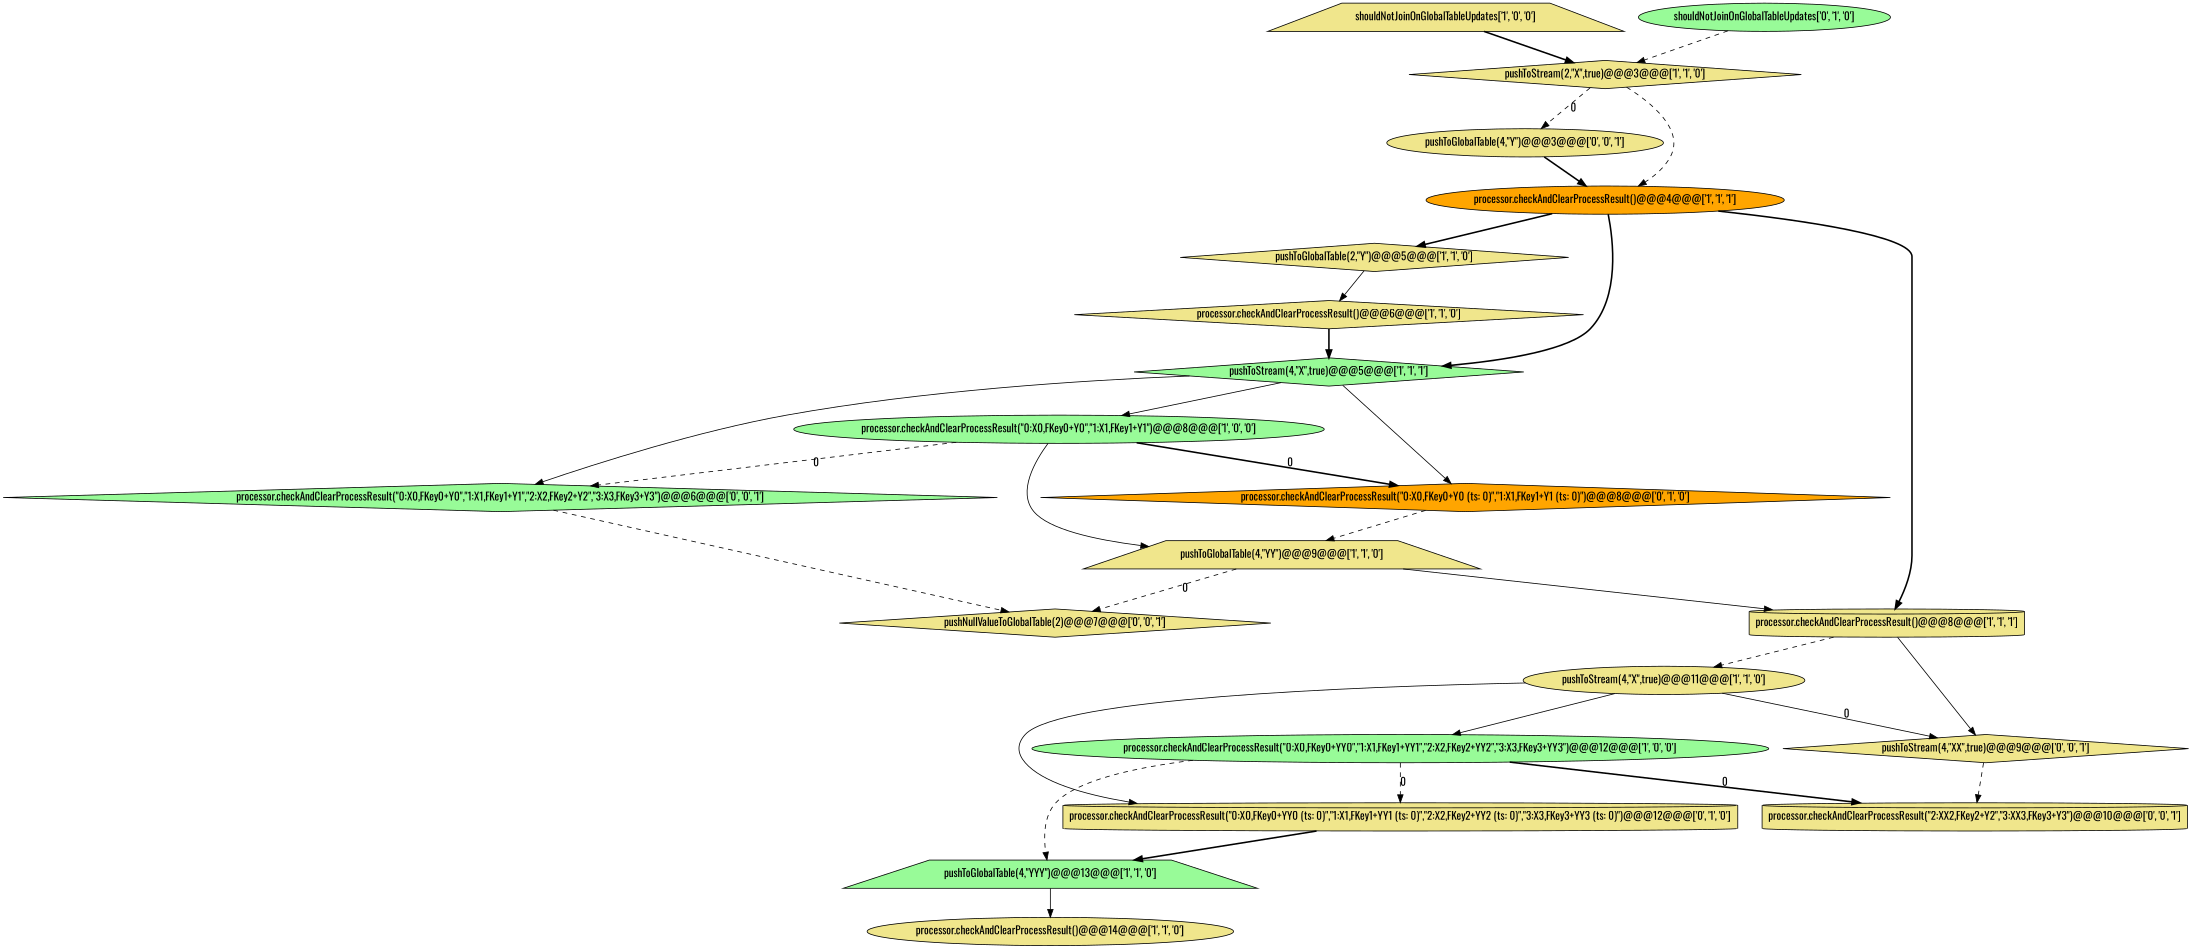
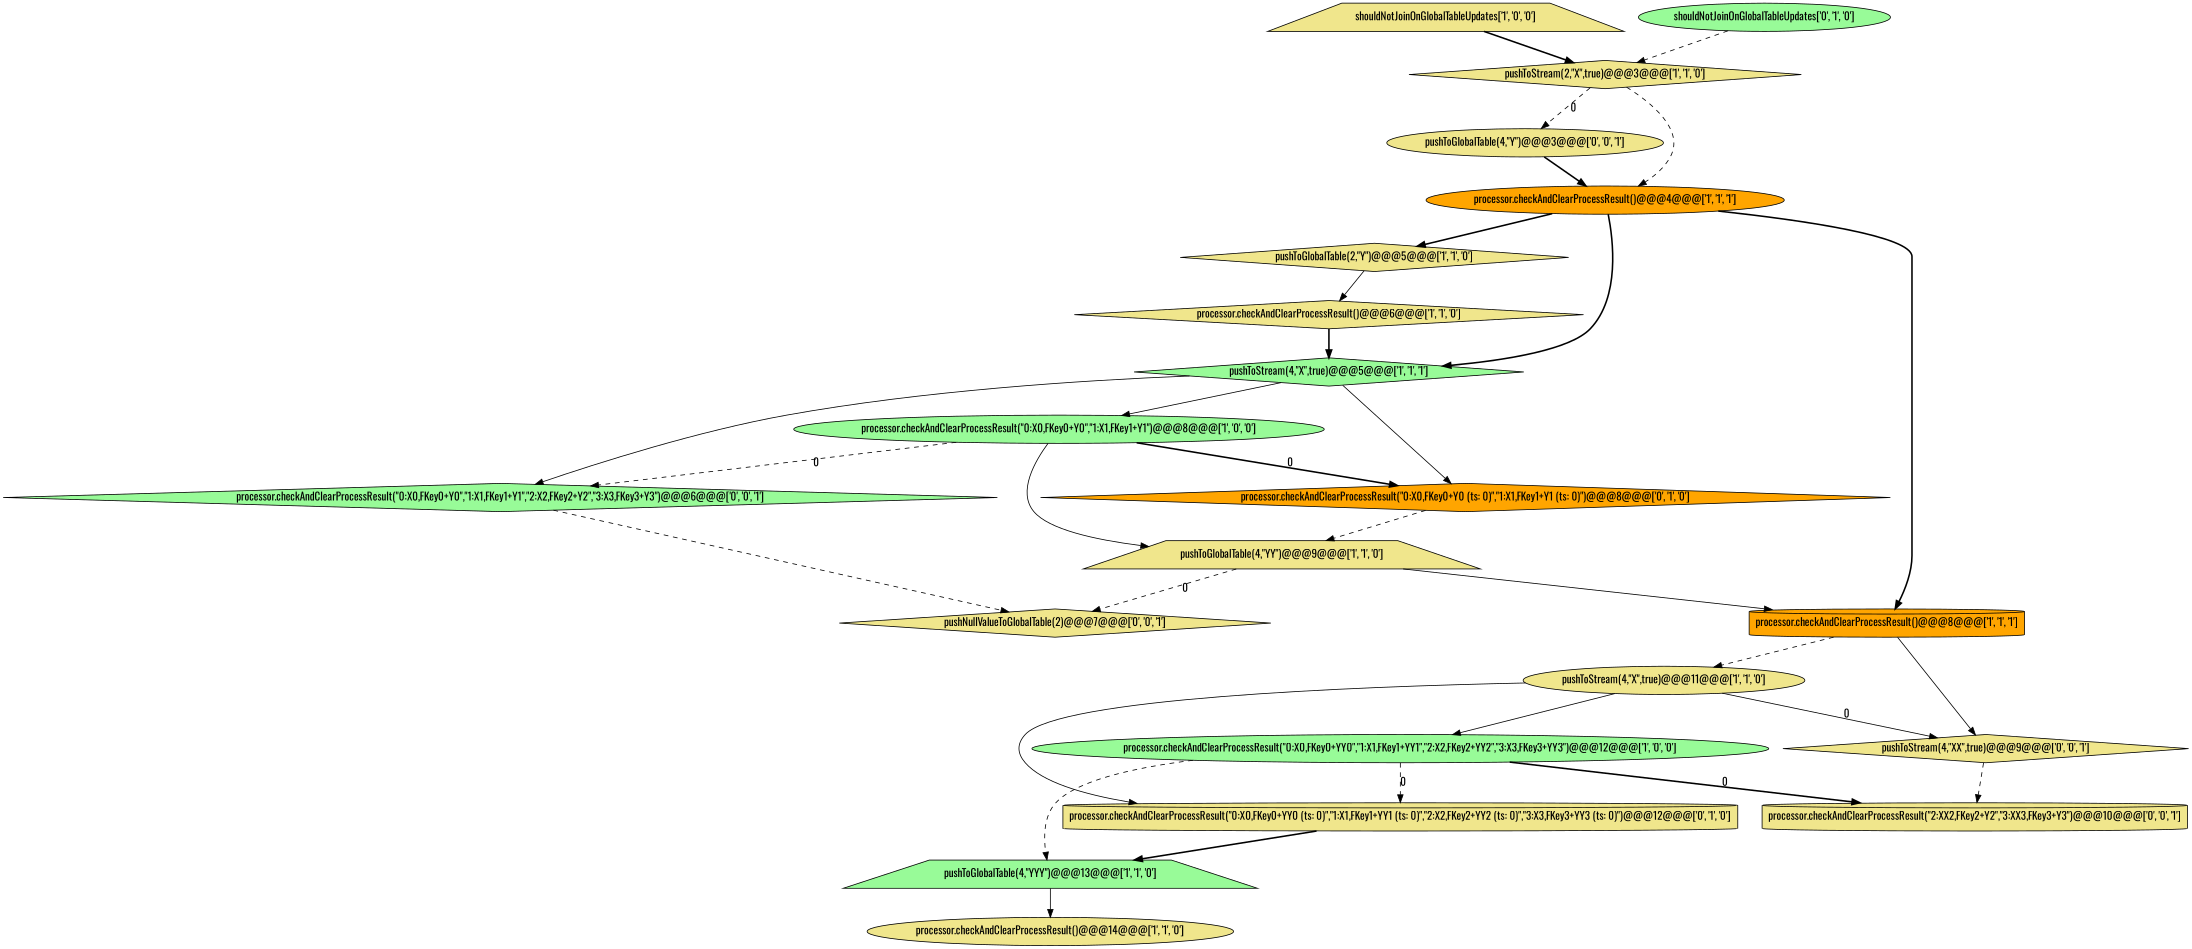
(1887, 623) -> (1887, 623)
